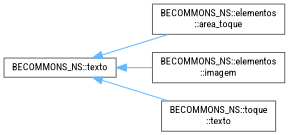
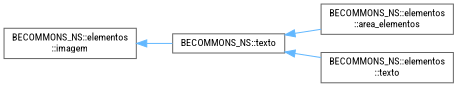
(219, 19) -> (387, 19)
(140, 68) -> (160, 43)
(219, 116) -> (387, 68)
